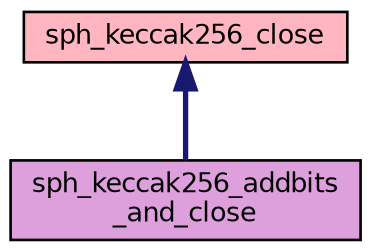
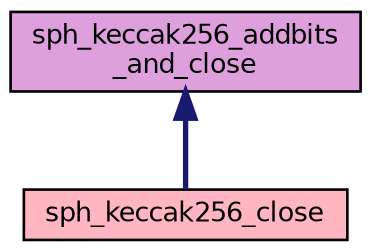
(186, 125) -> (186, 154)
